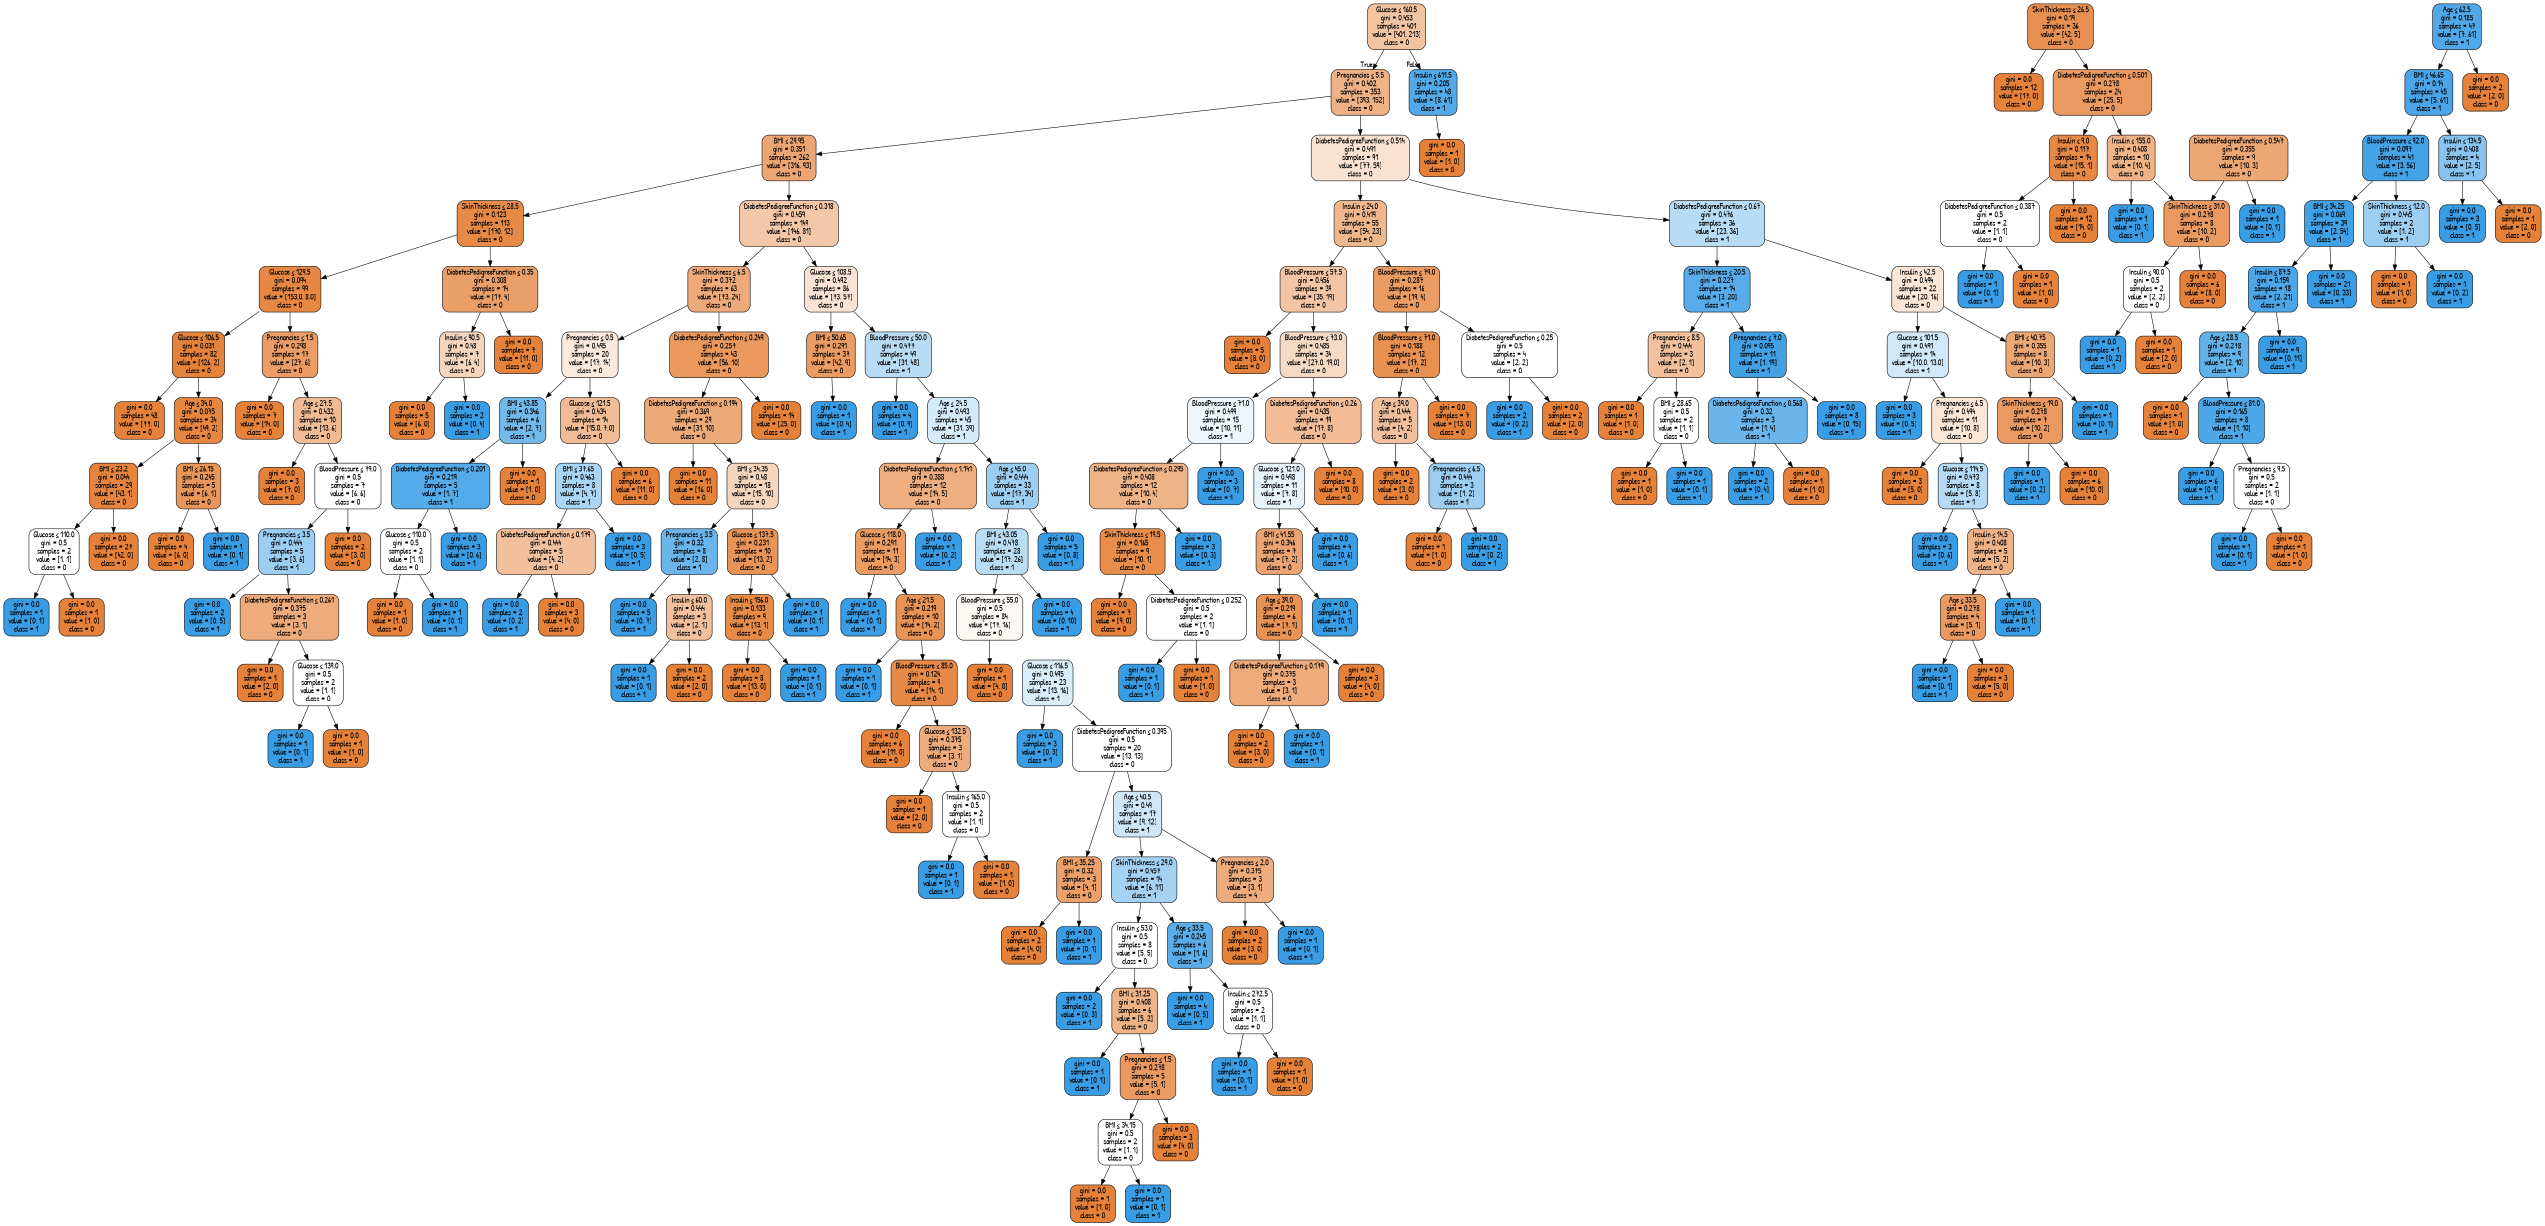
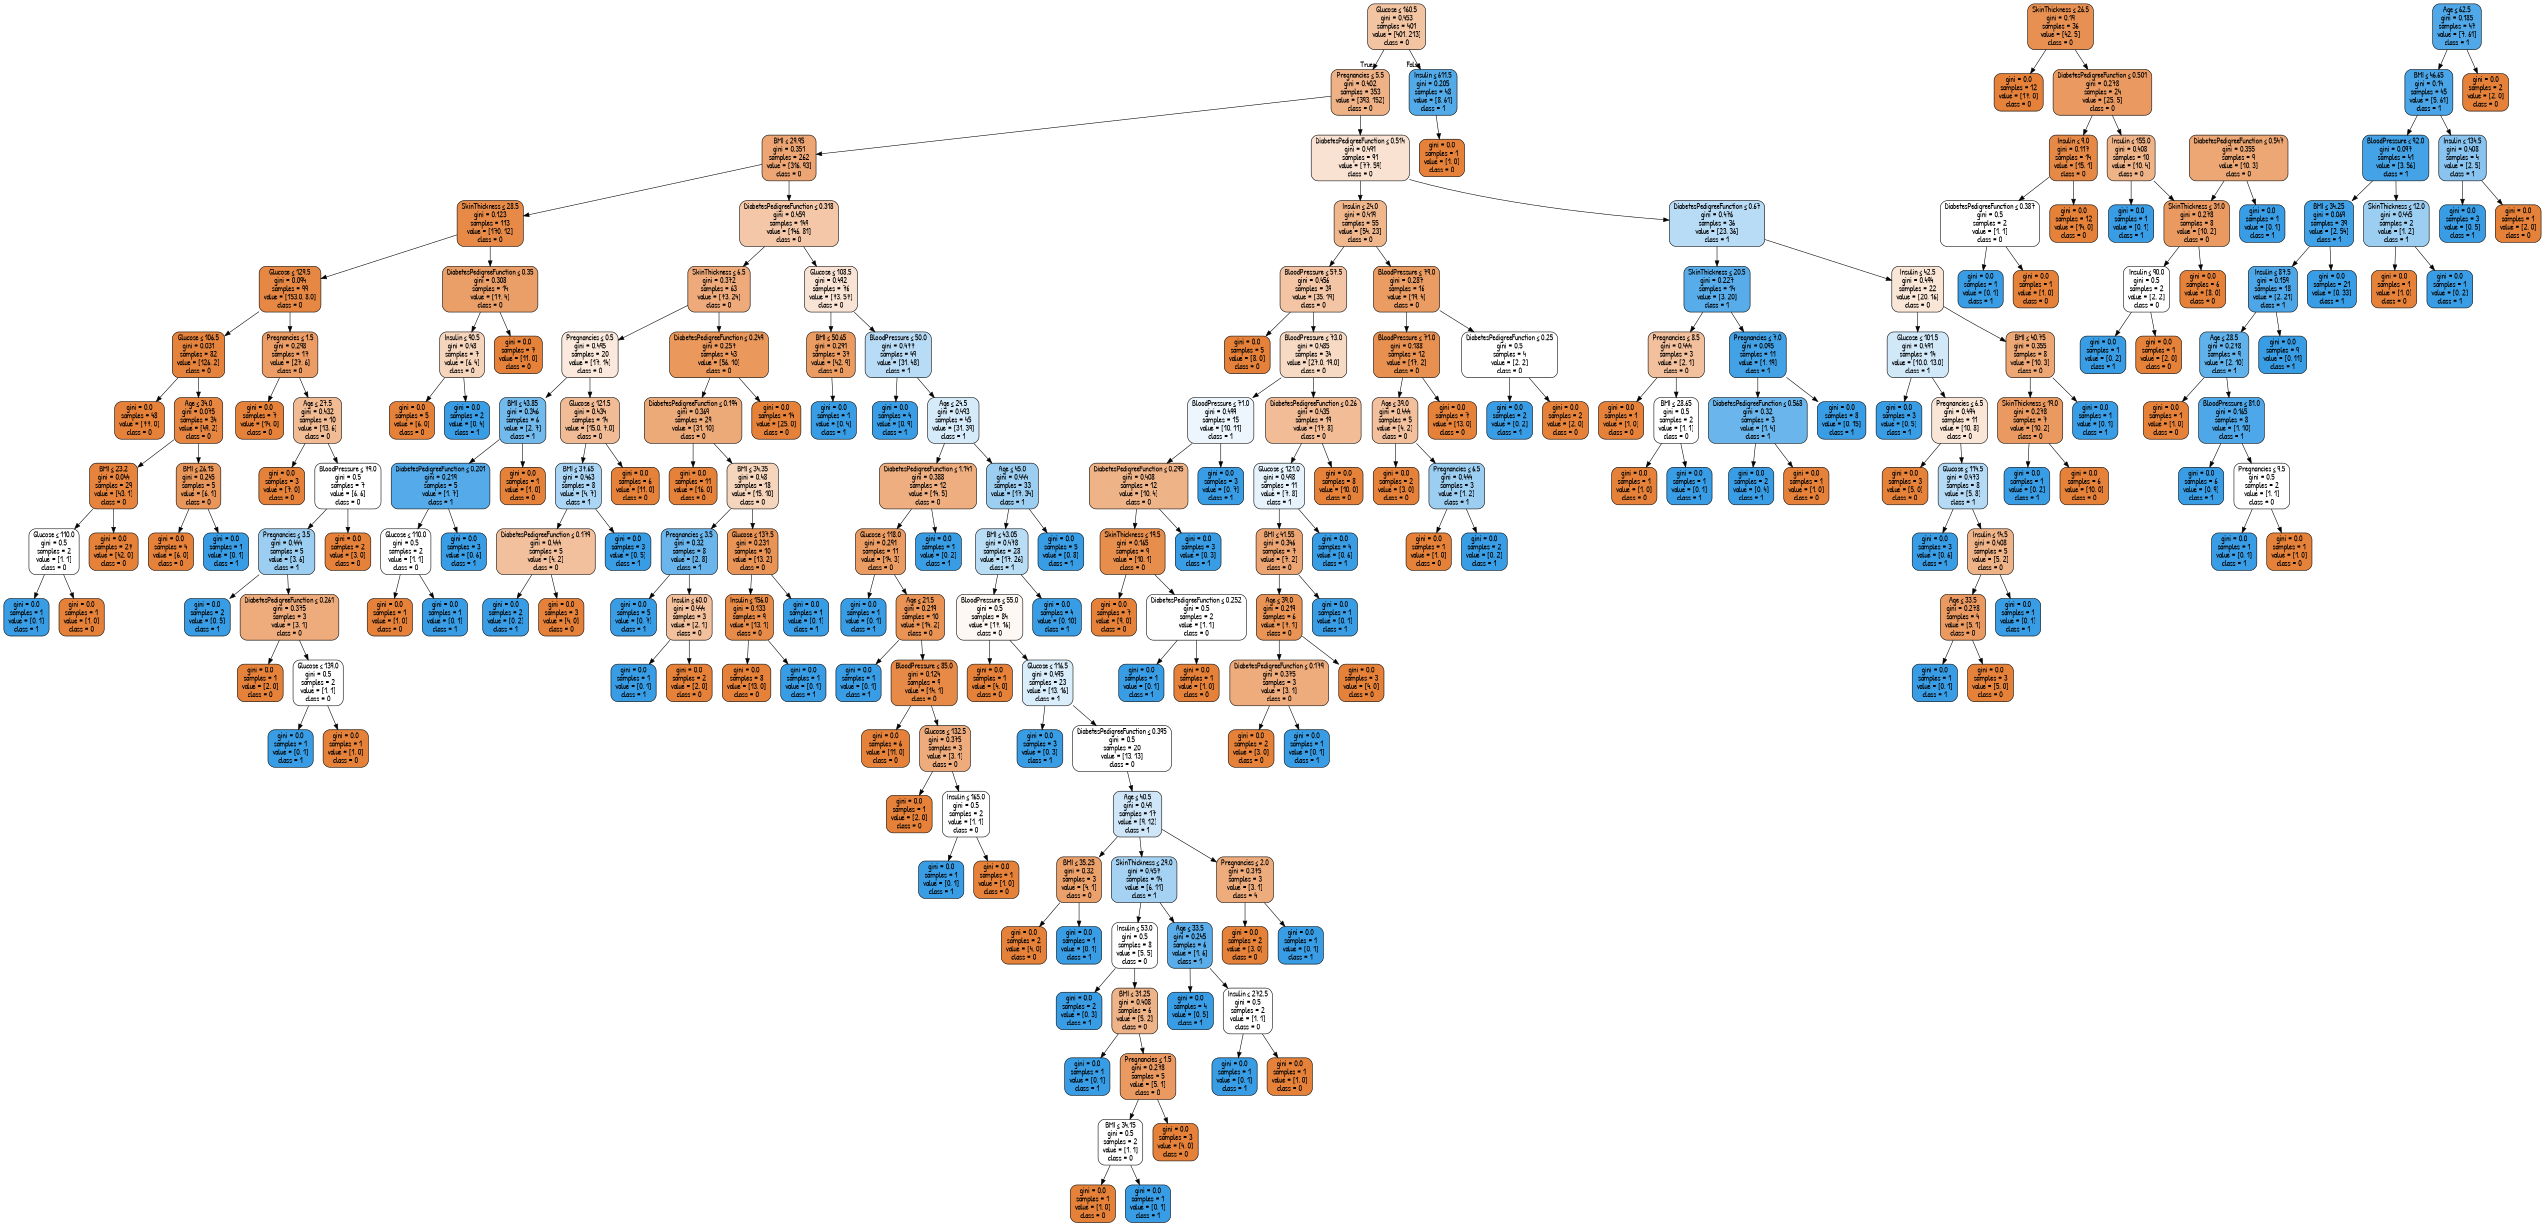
(831, 289) -> (831, 289)
none -> (1017, 648)
(1101, 811) -> (1110, 845)
